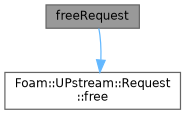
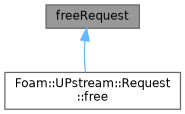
(101, 44) -> (84, 56)
